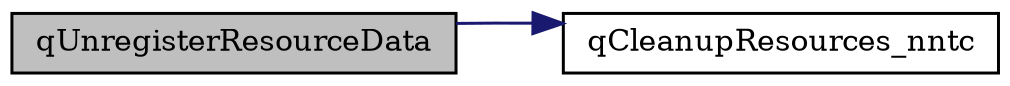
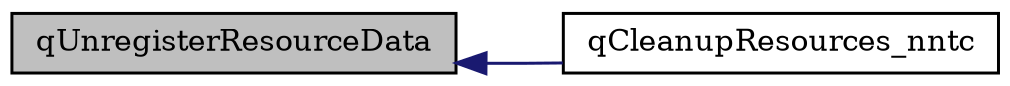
(495, 23) -> (524, 63)
